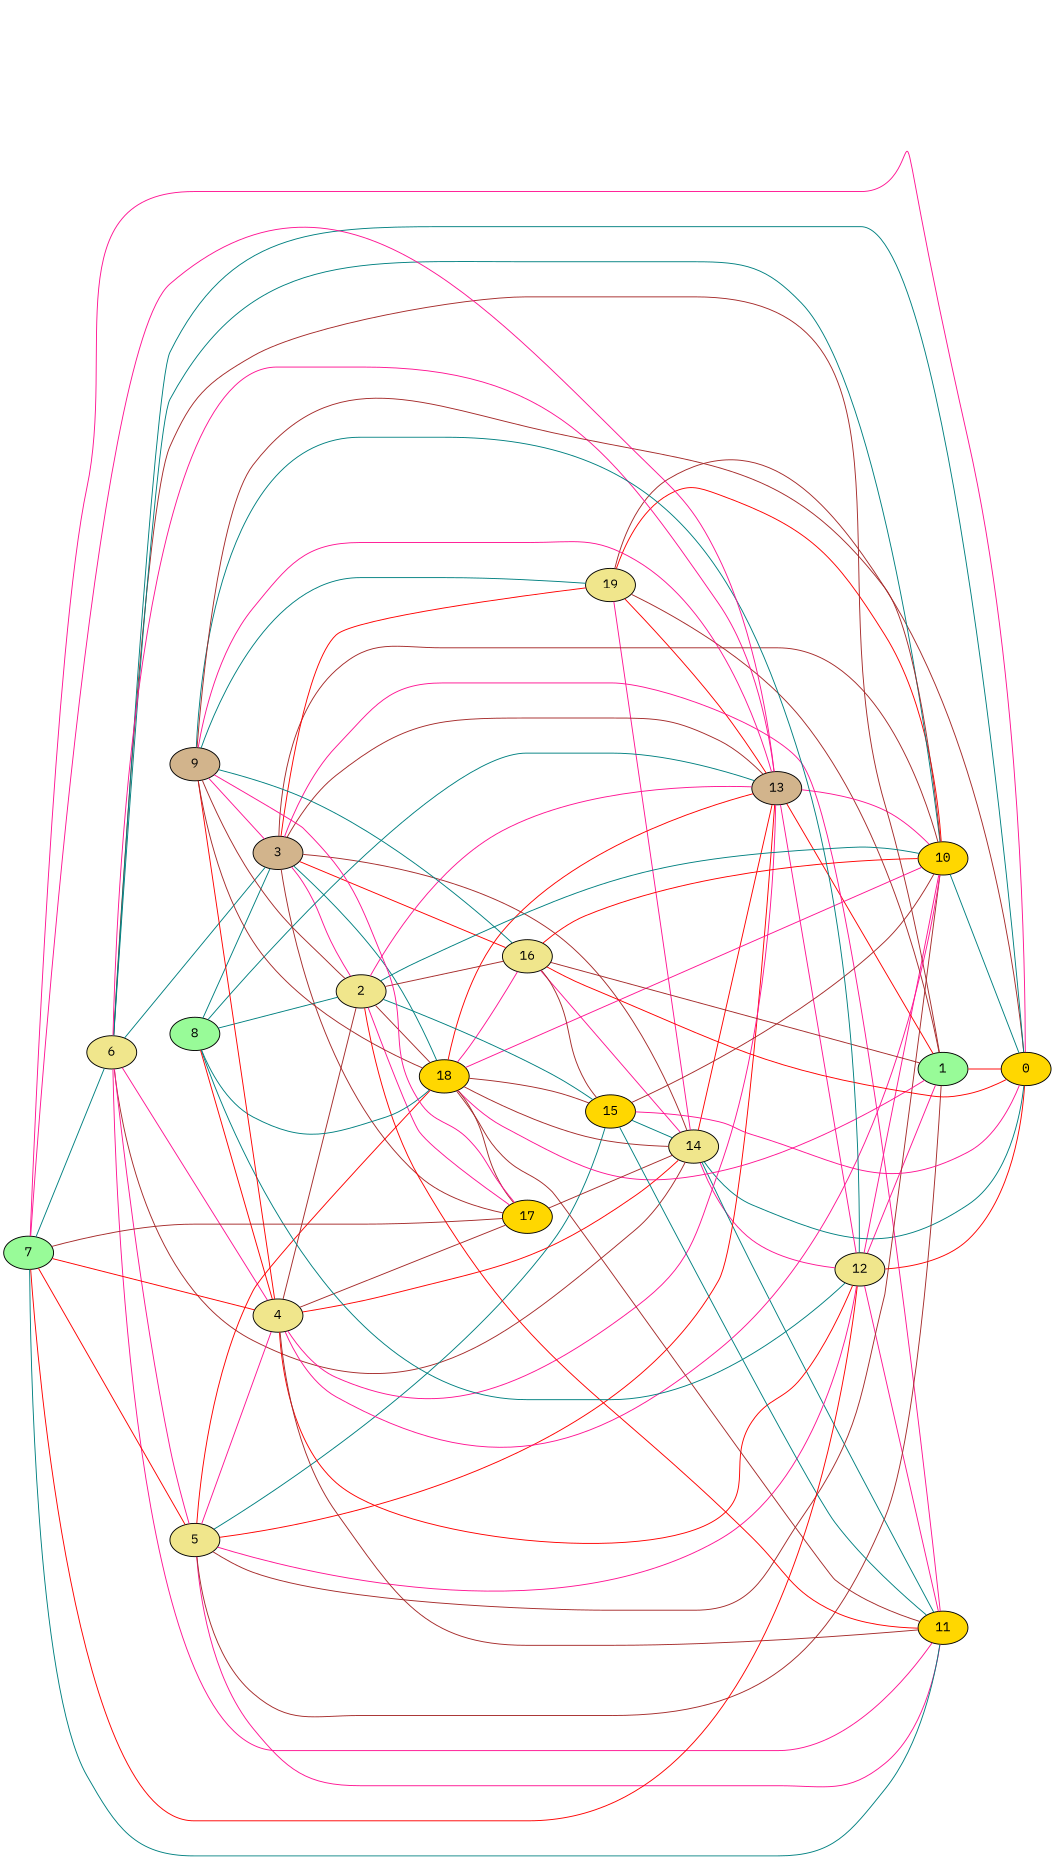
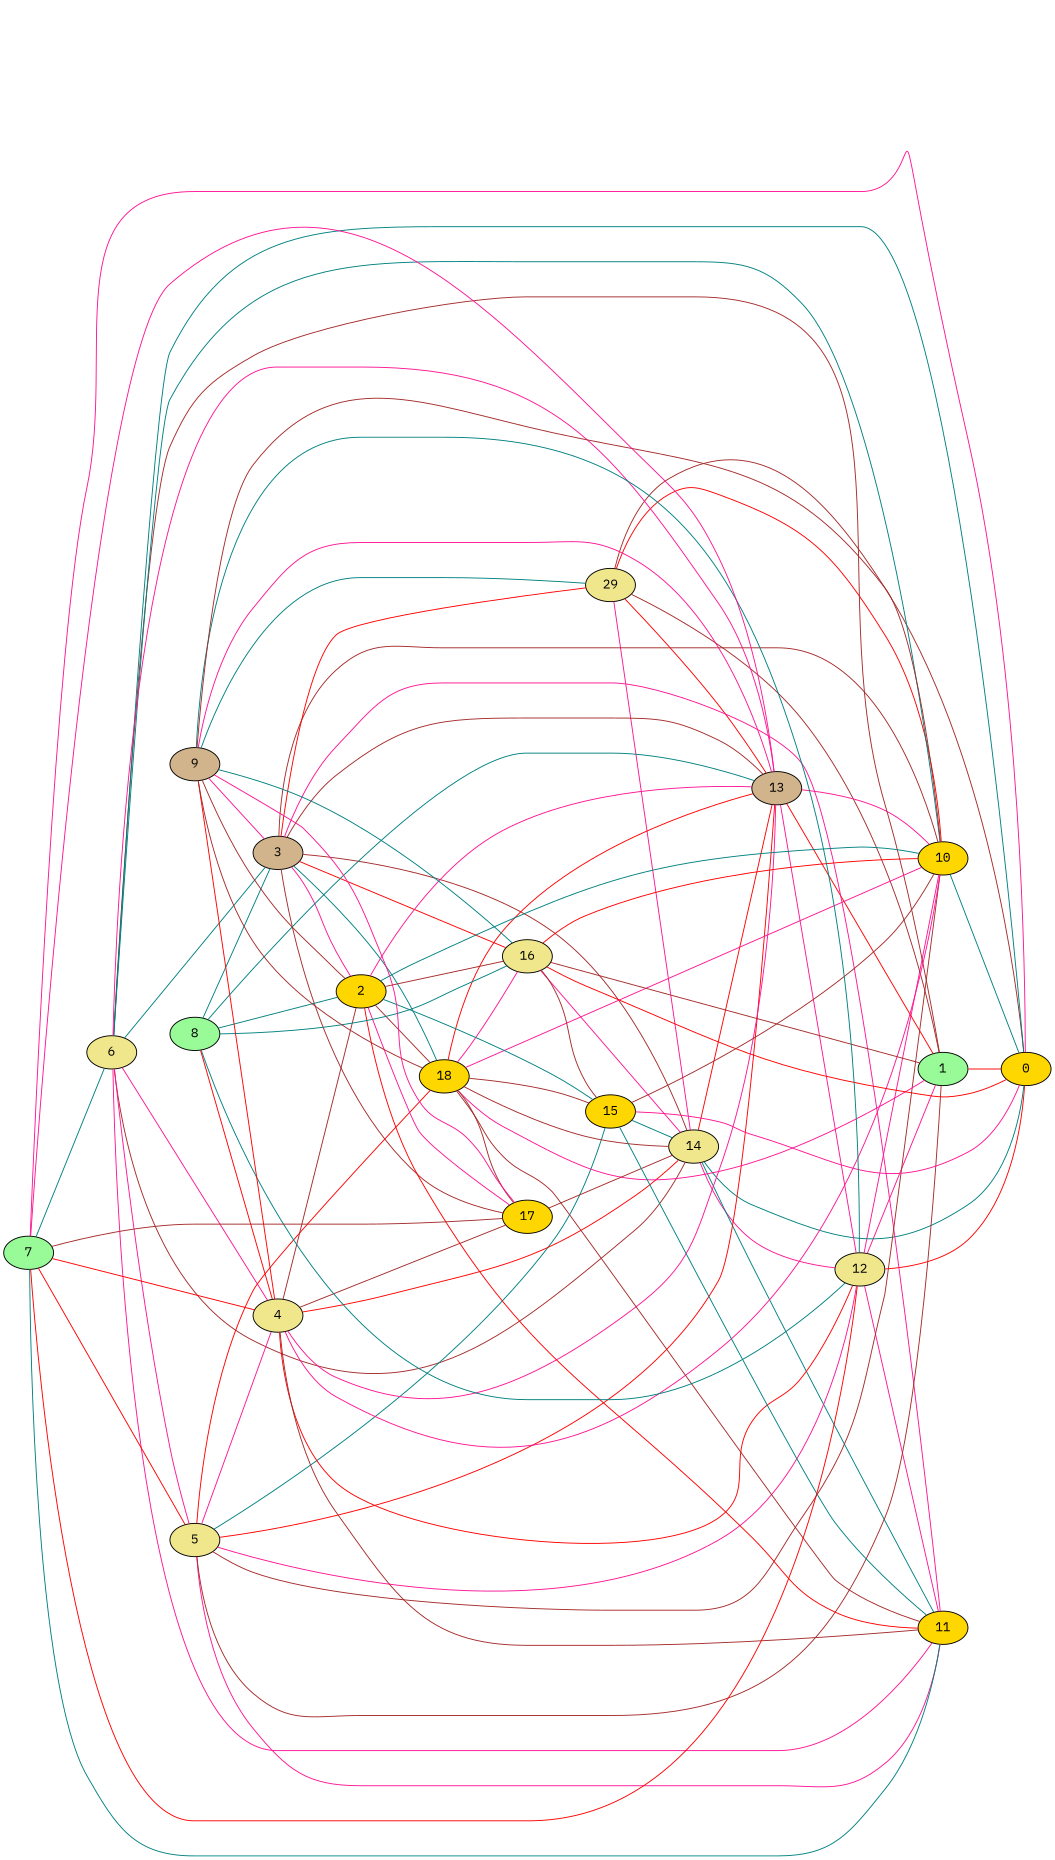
(611, 585) -> (611, 585)
(361, 991) -> (361, 991)
(302, 1134) -> (361, 1022)
